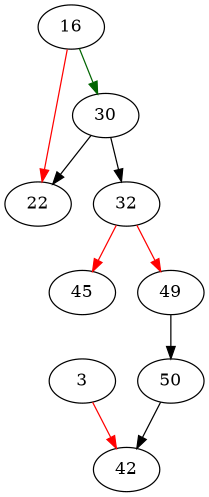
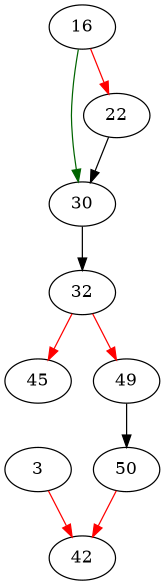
(76, 155) -> (102, 154)
(152, 420) -> (107, 508)
